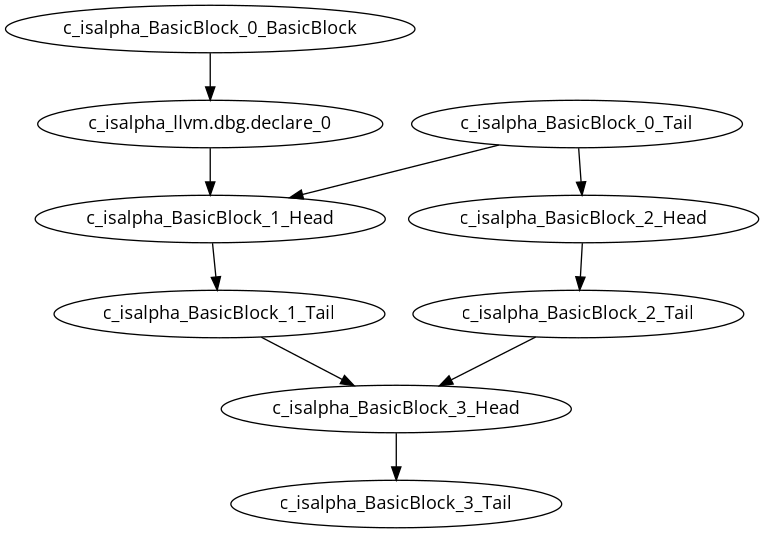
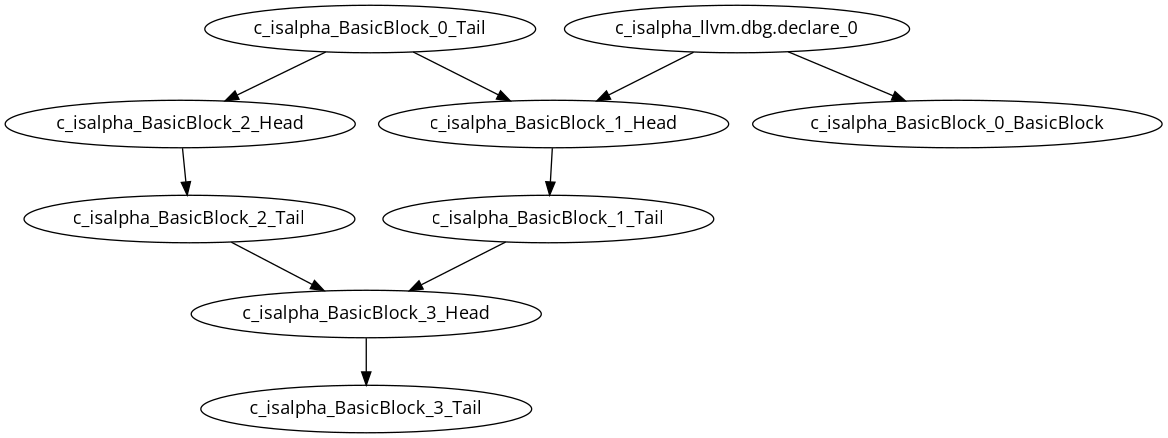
(210, 70) -> (841, 74)
